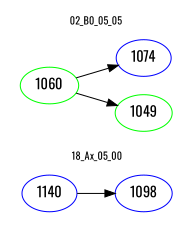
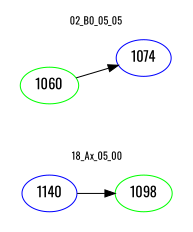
(144, 113) -> none
(144, 193) -> (144, 193)
